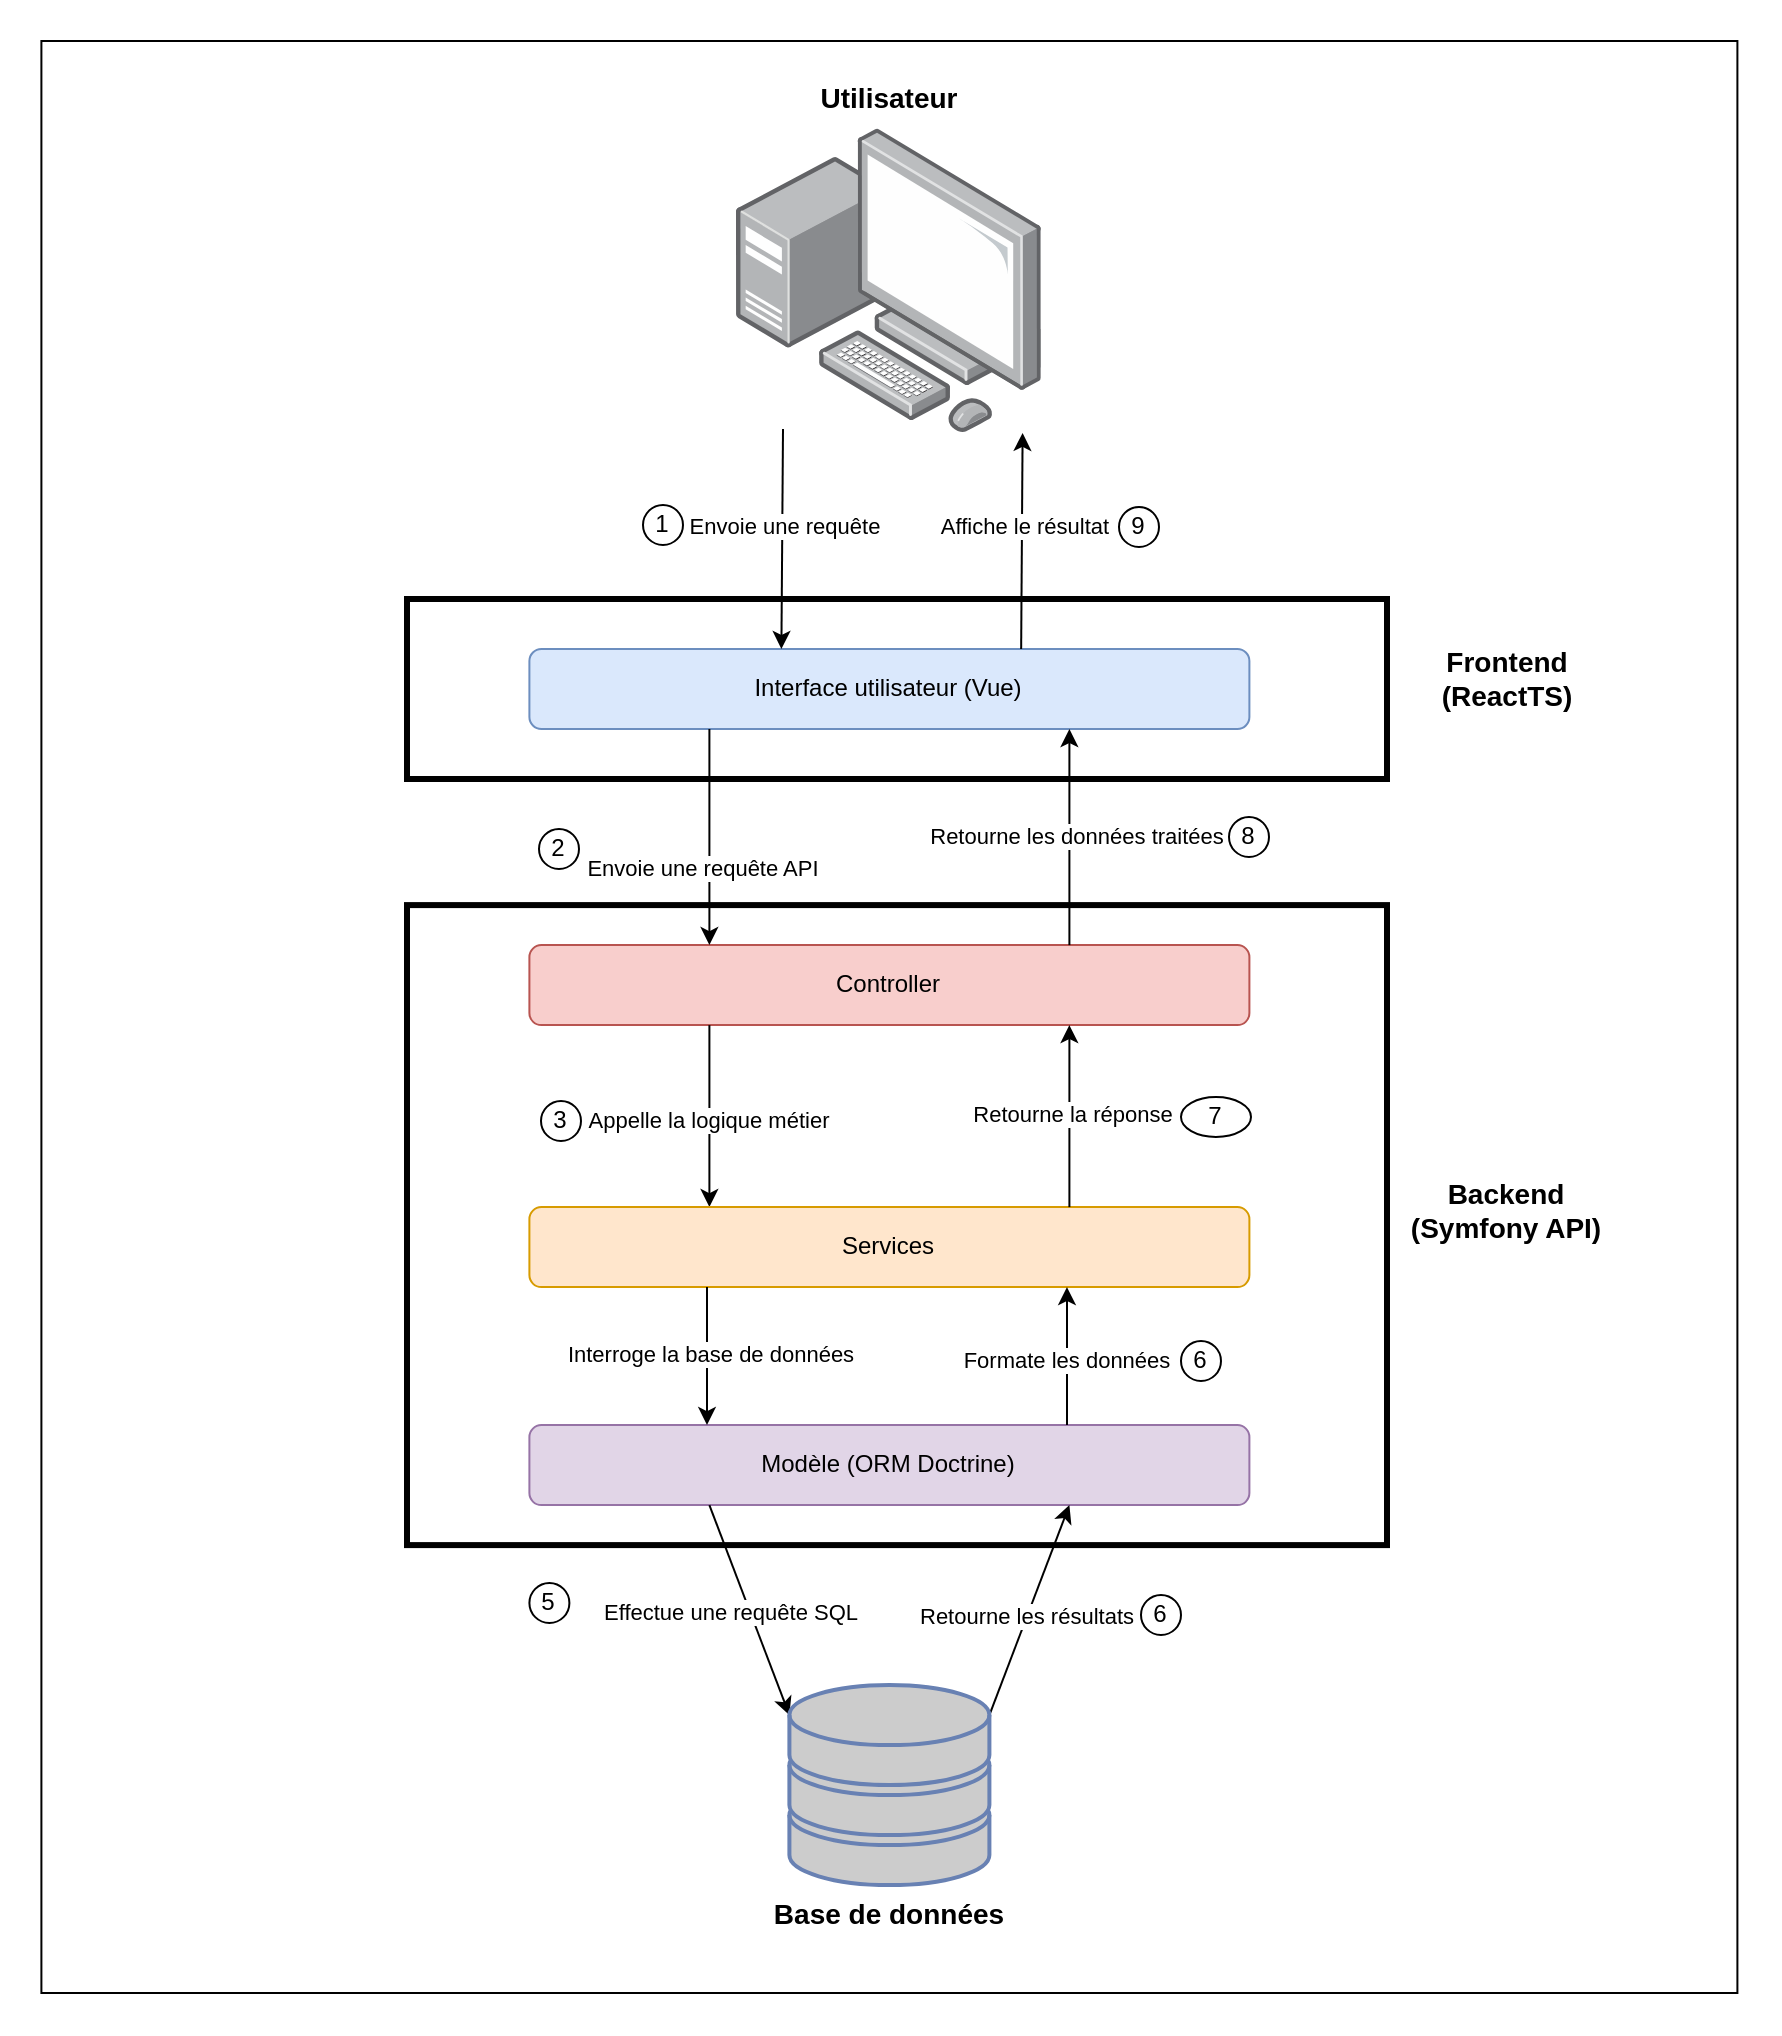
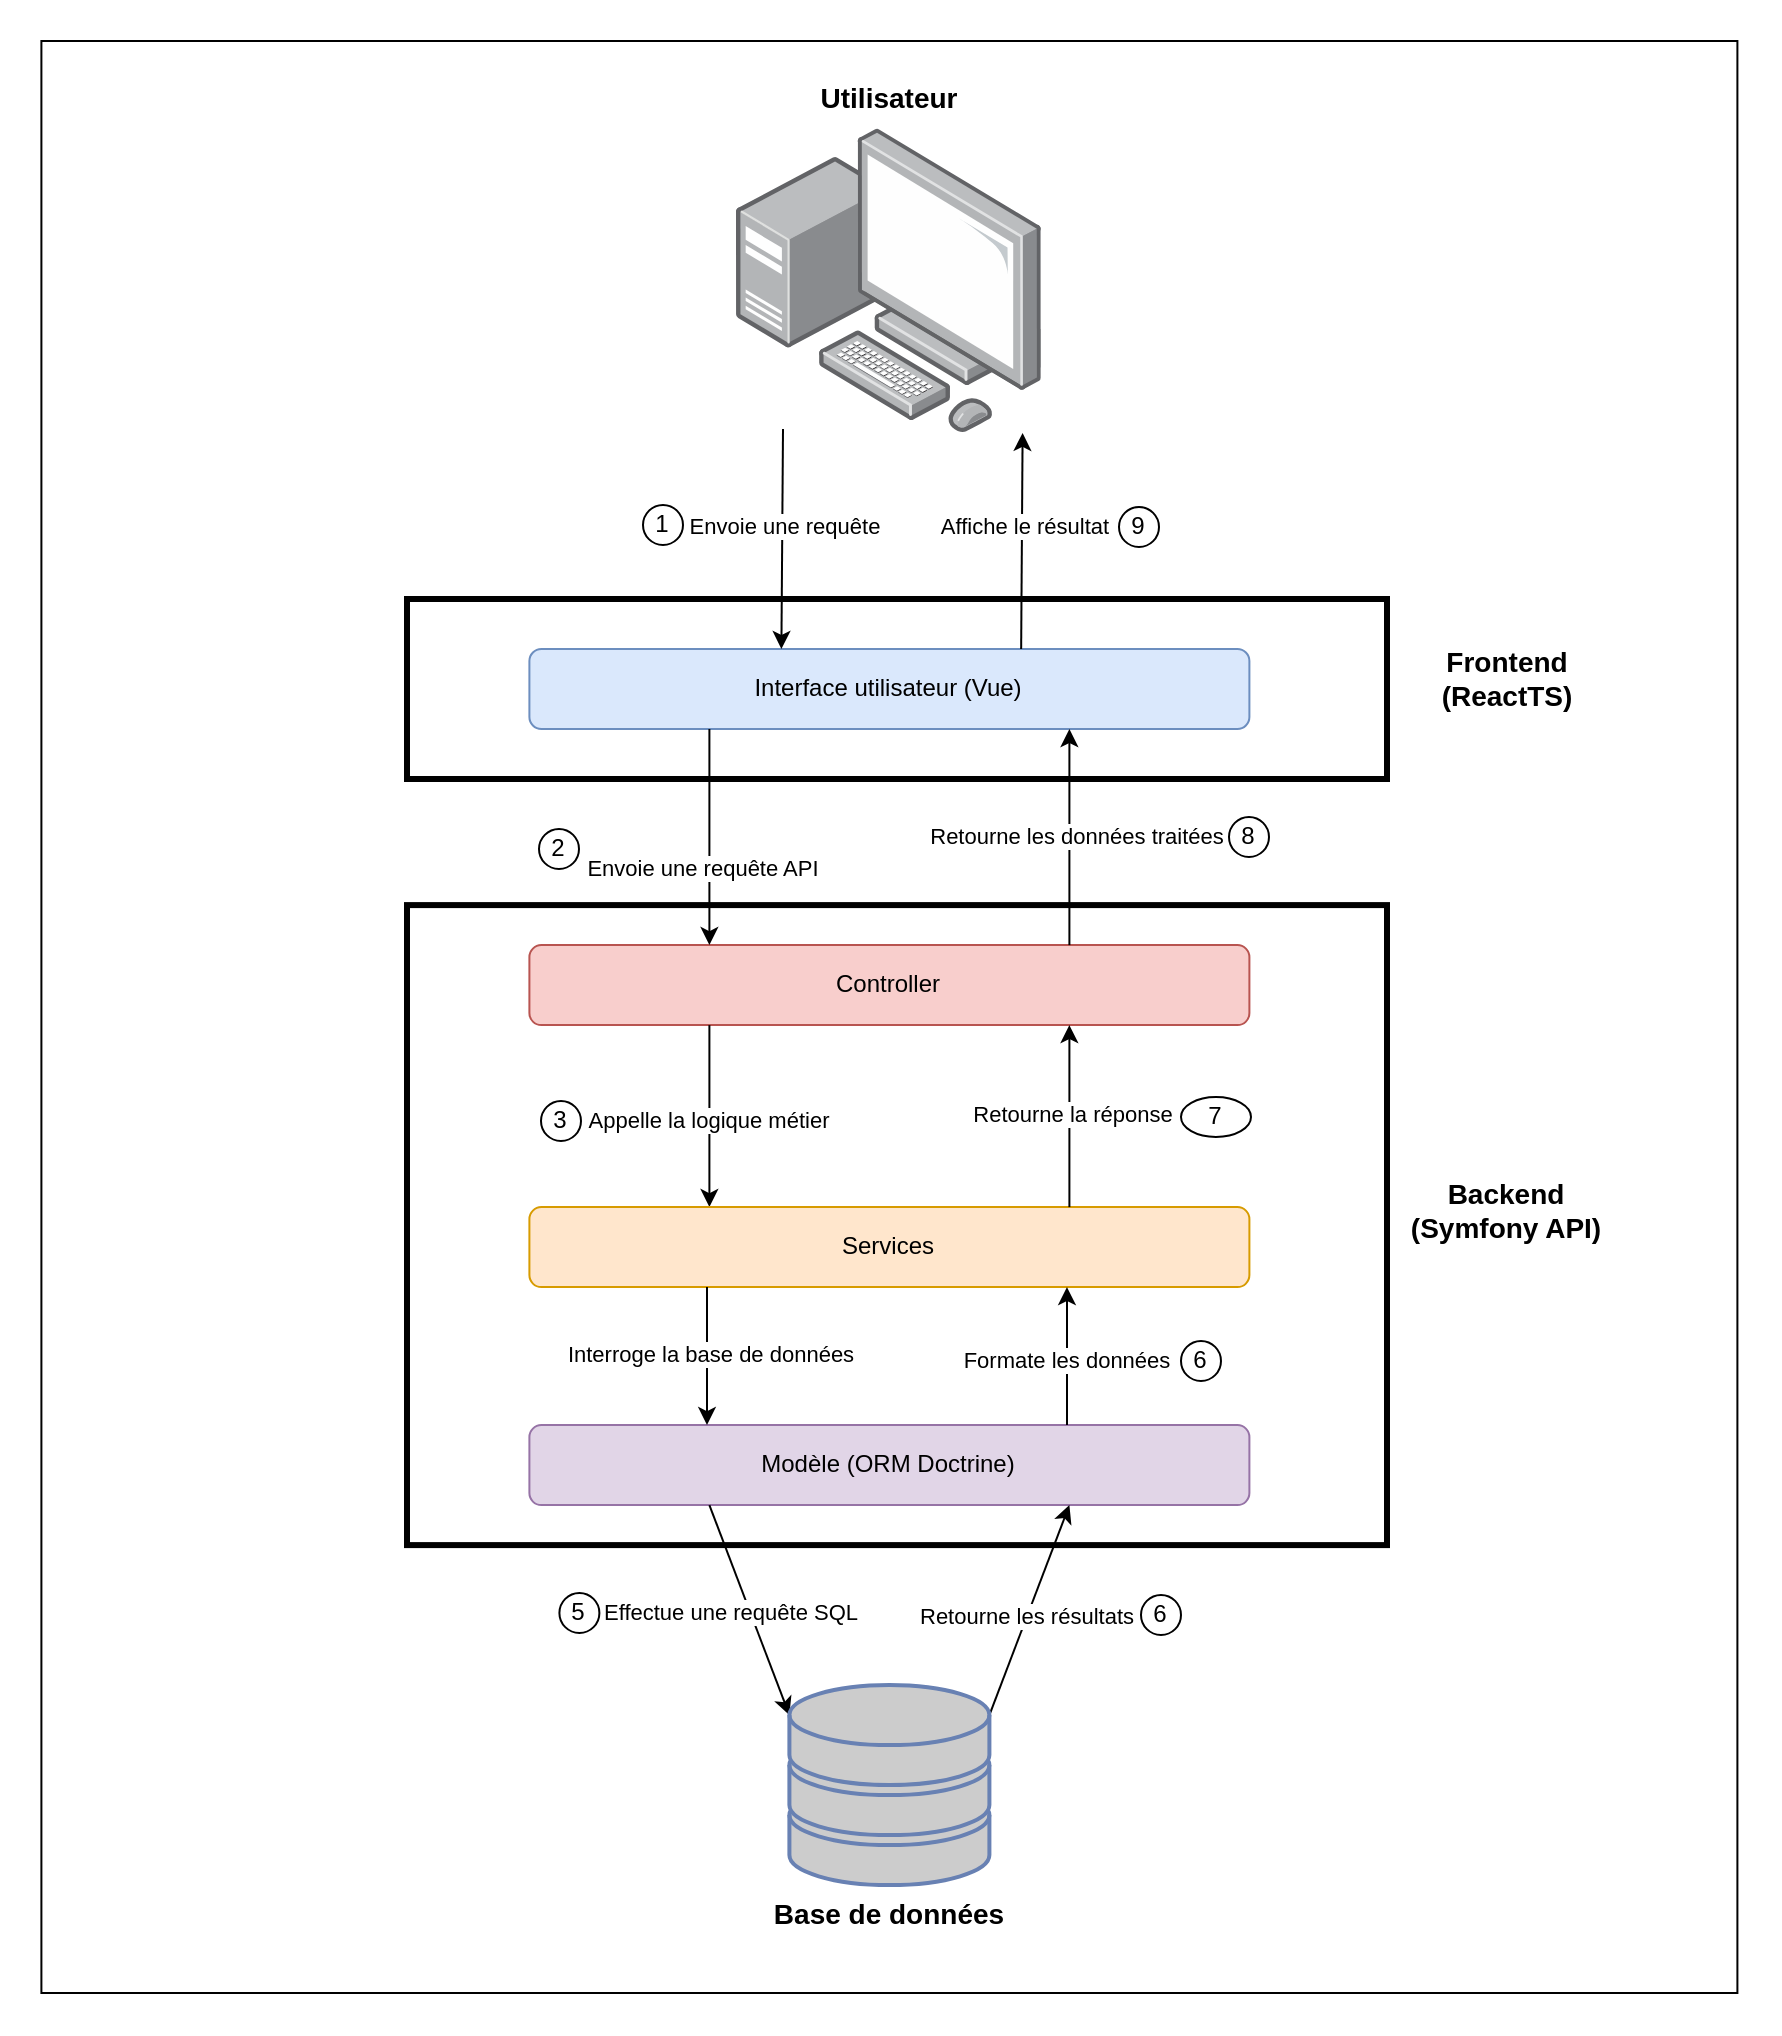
(549, 1603) -> (579, 1613)
